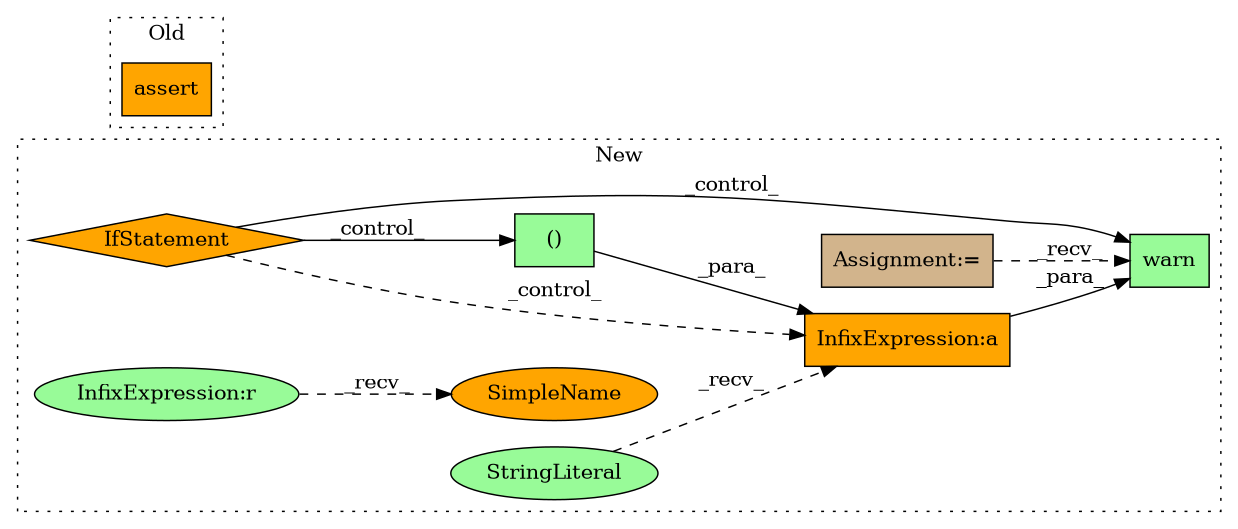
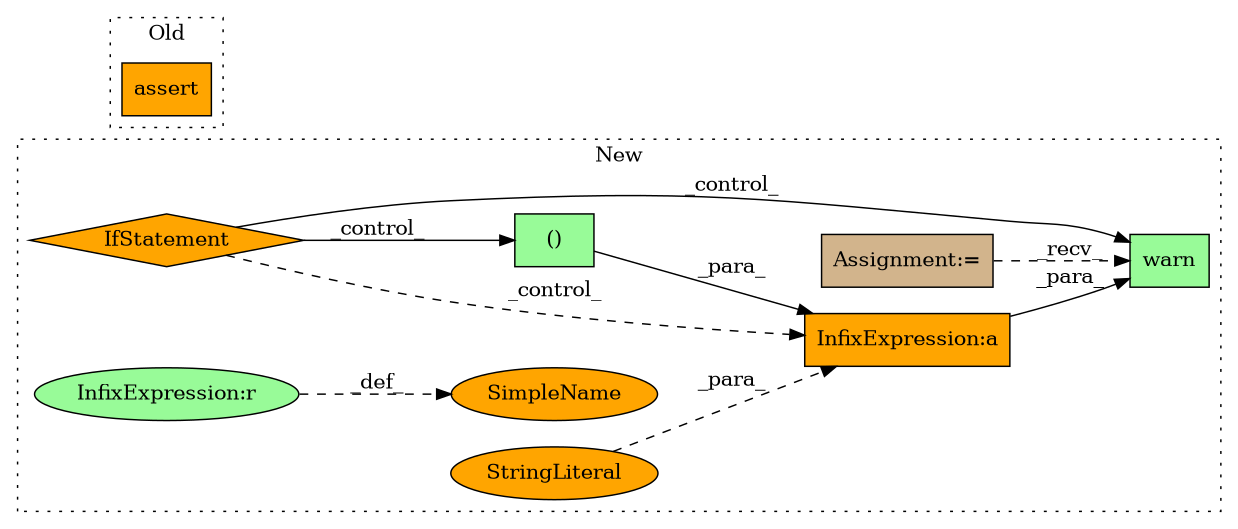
(731, 380) -> (731, 380)
(377, 383) -> (377, 383)
(554, 473) -> (554, 473)
